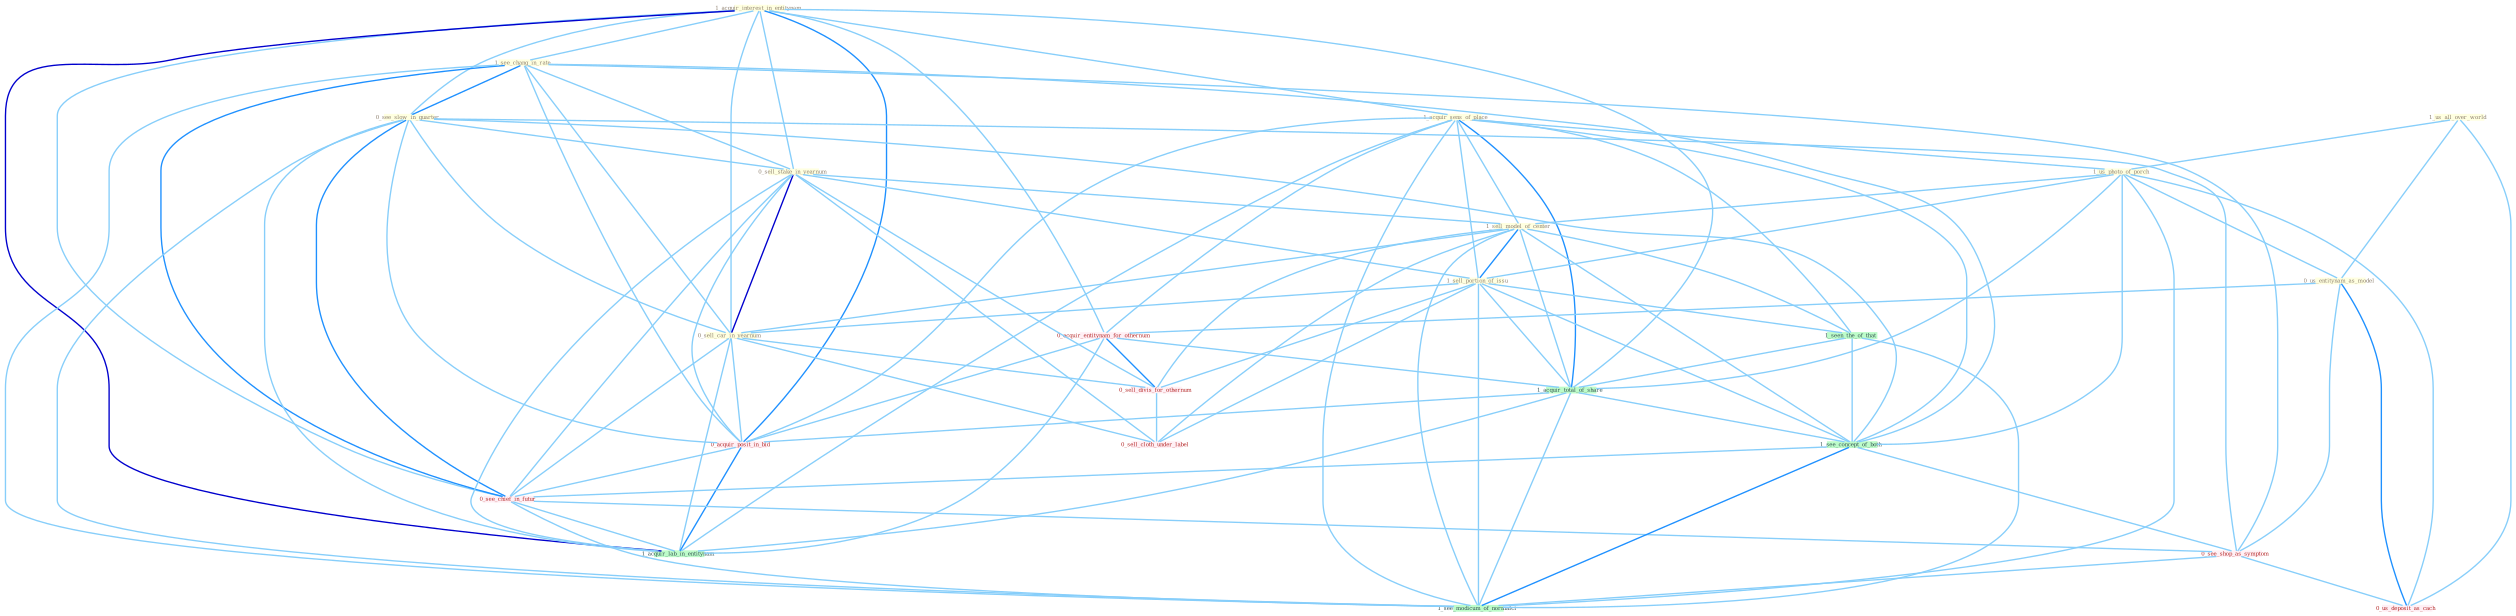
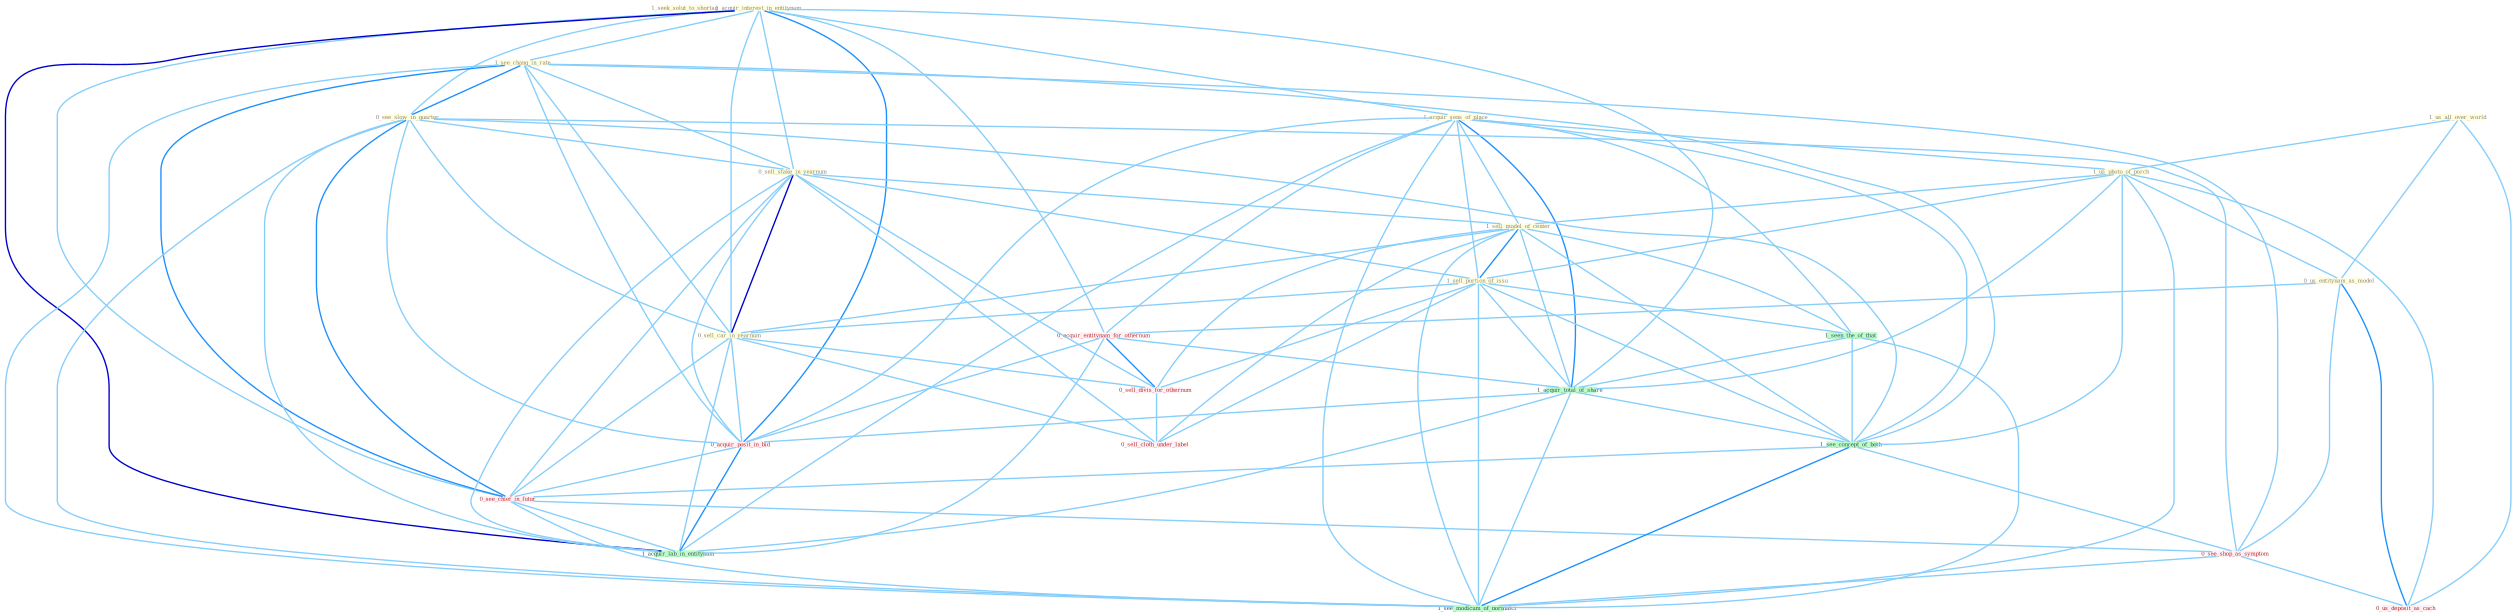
none -> (686, 8)
